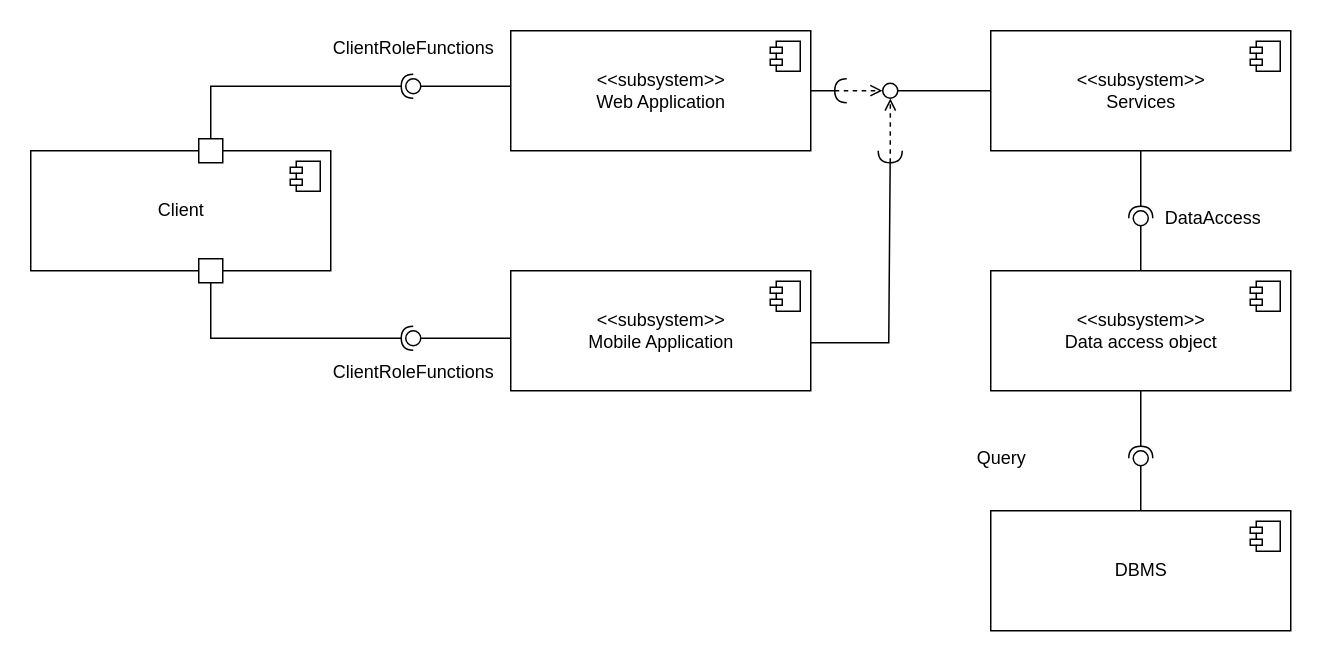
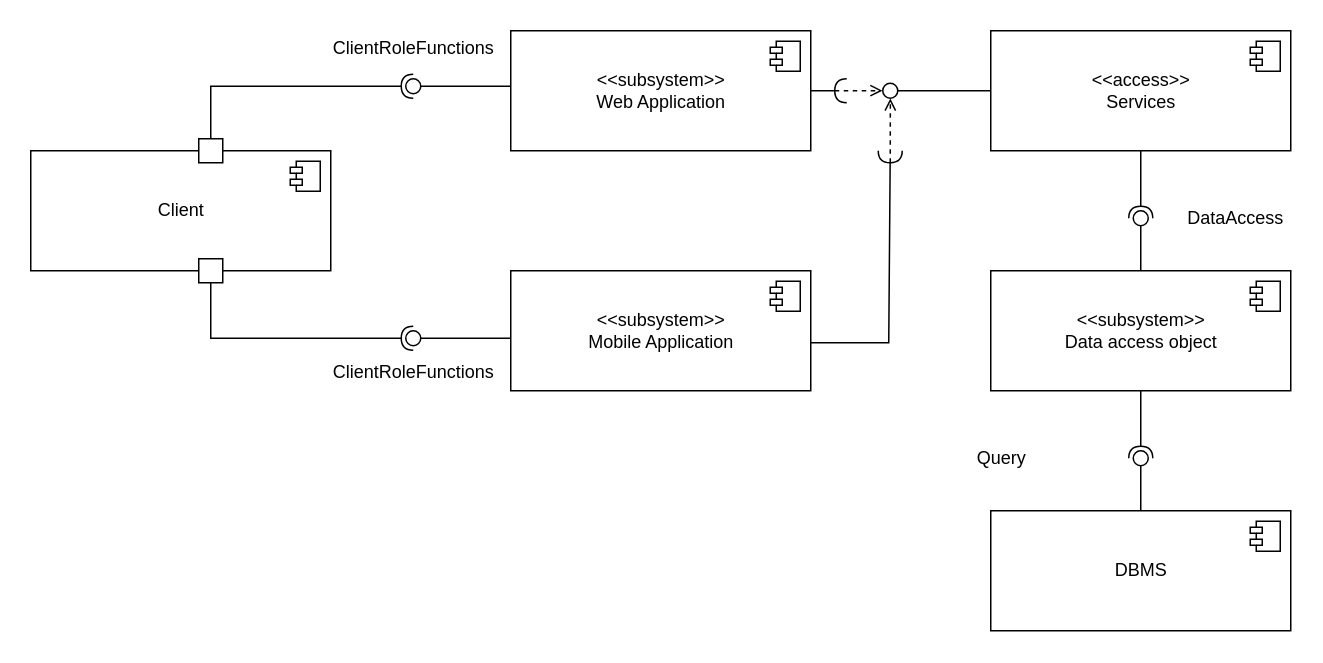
(1142, 91) -> (1142, 91)
(1213, 218) -> (1235, 218)
